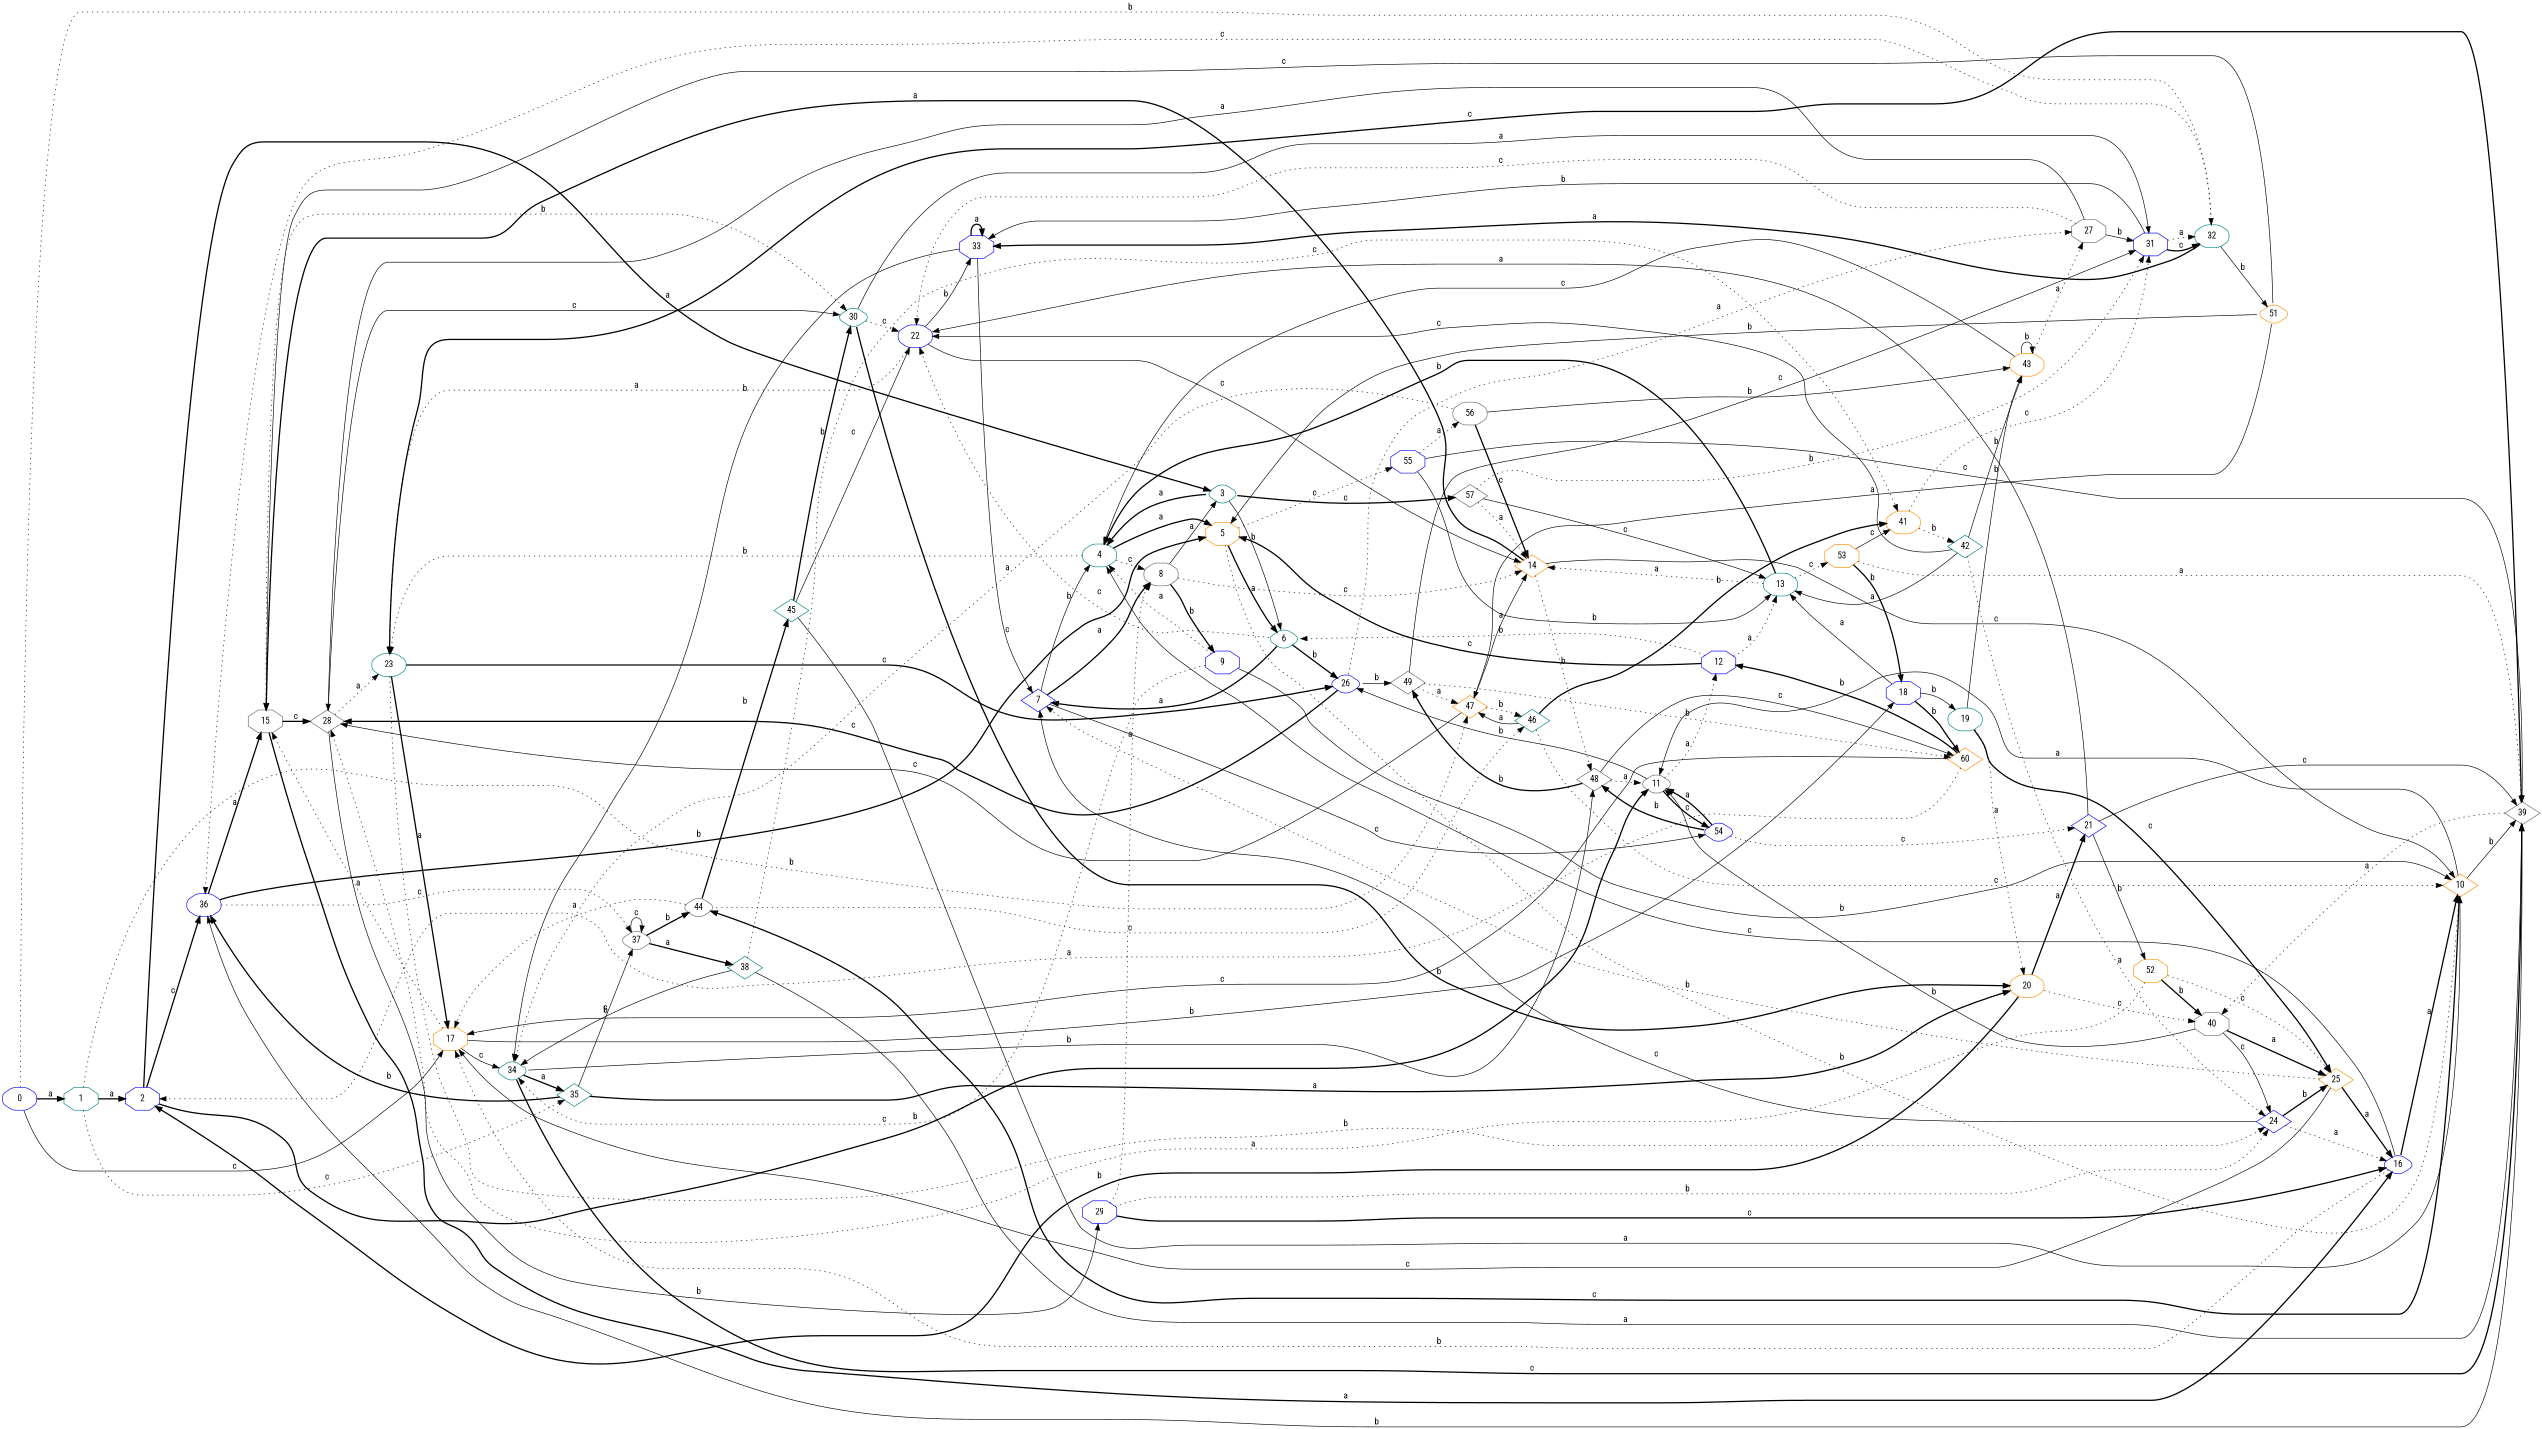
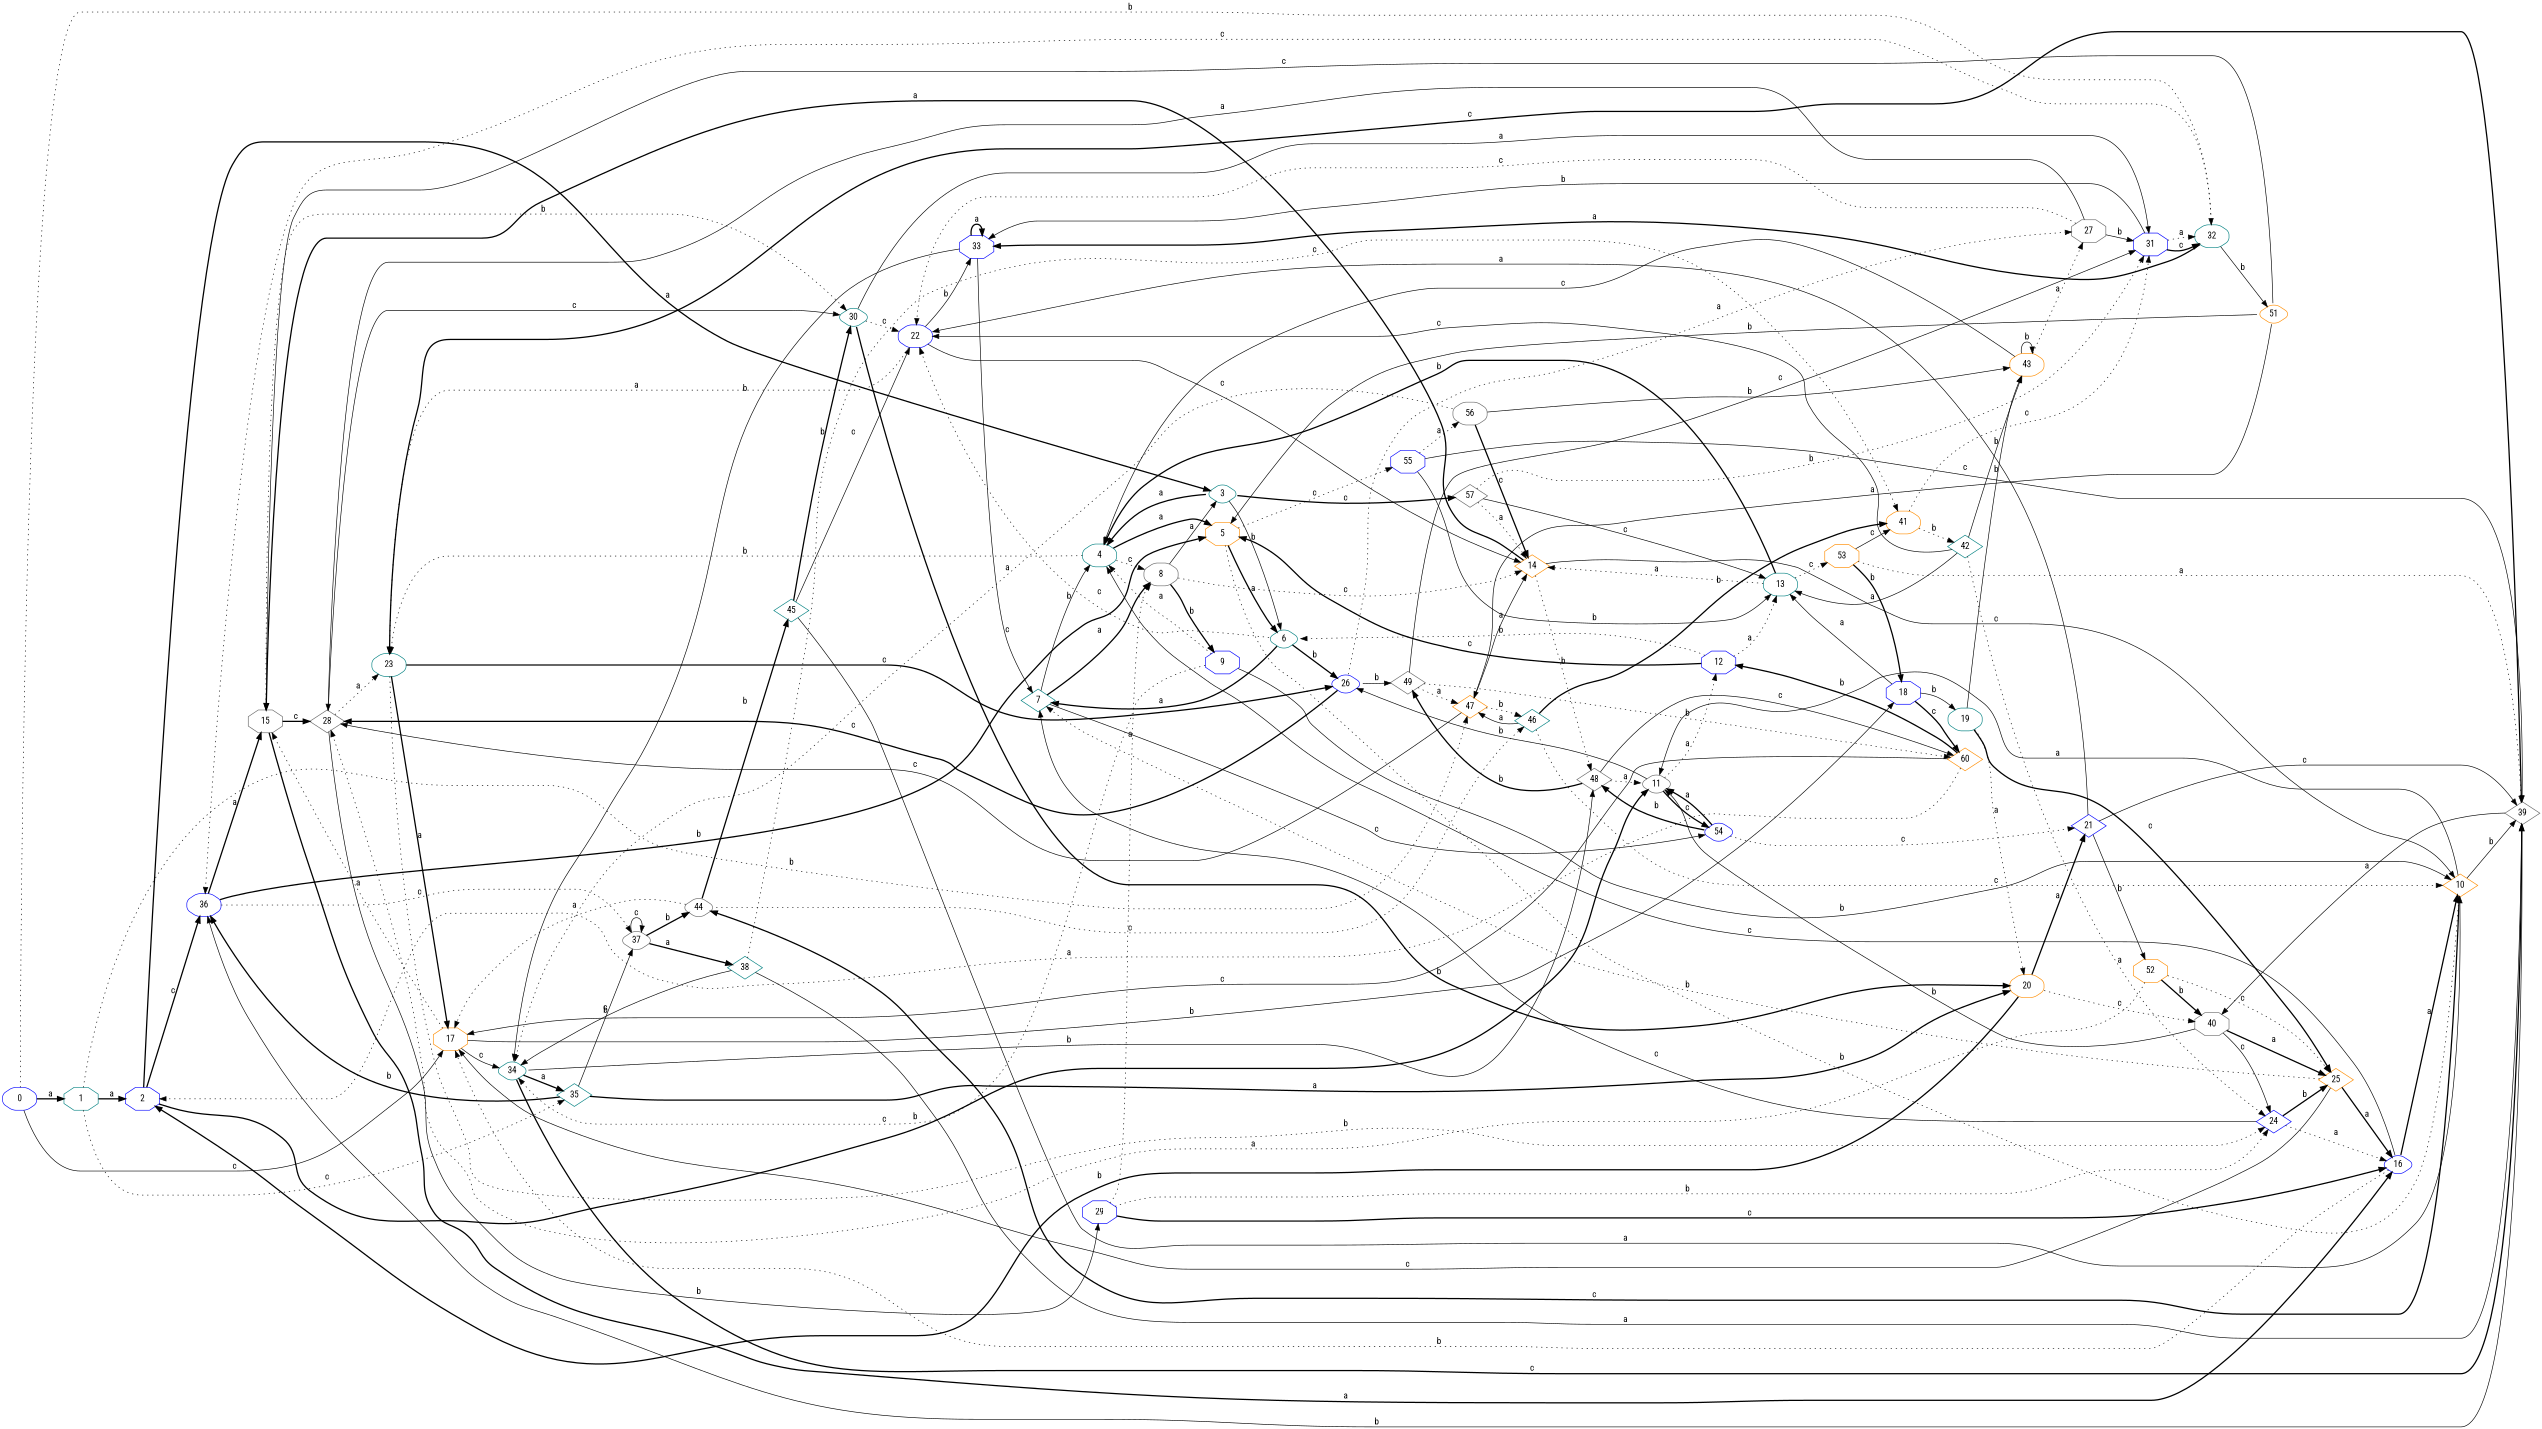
(1038, 700) -> (1038, 700)
(1934, 712) -> (1934, 712)
(2358, 881) -> (2358, 881)
